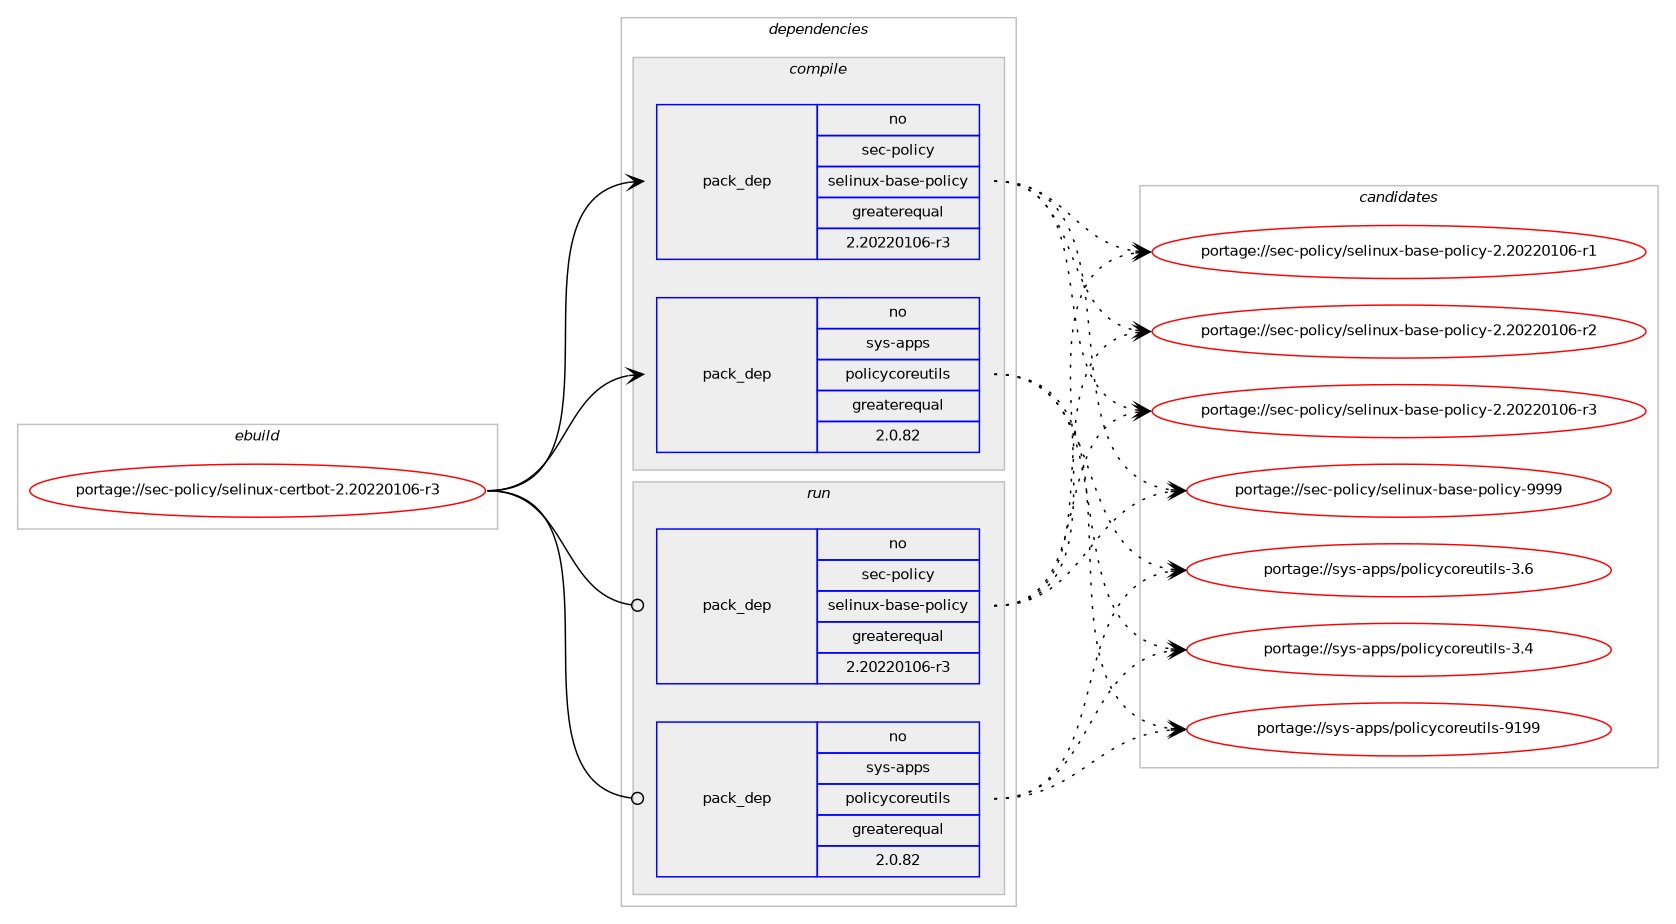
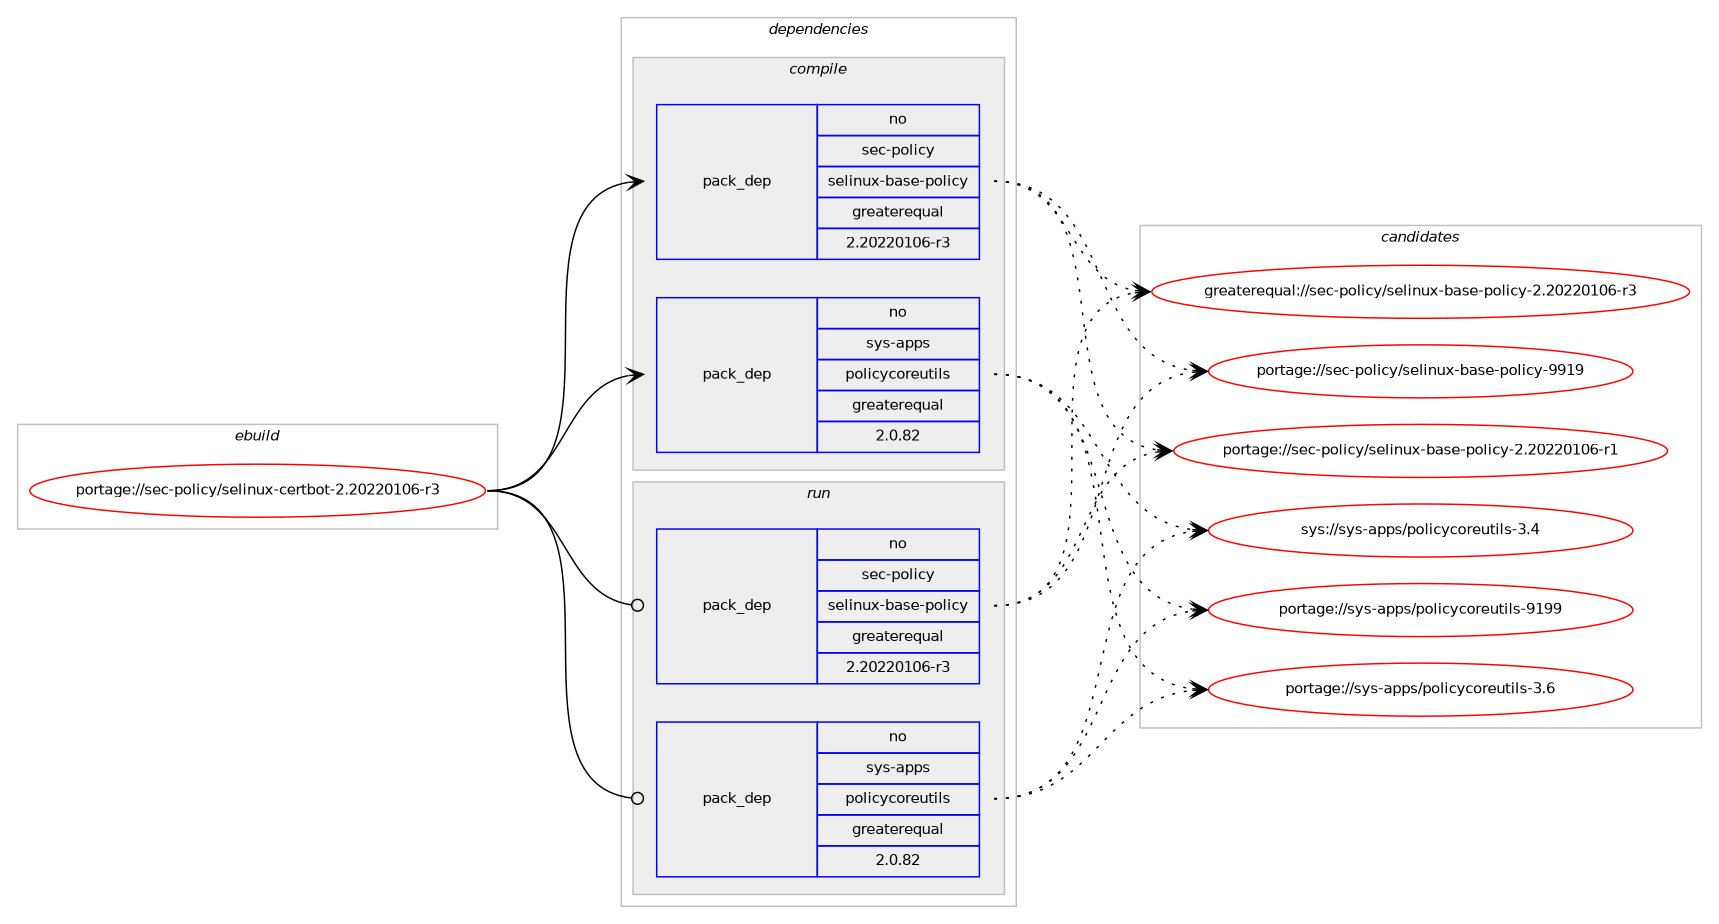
(1399, 332) -> none
(1399, 411) -> (1421, 292)
(1399, 491) -> (1421, 371)
(1399, 650) -> (1421, 530)
